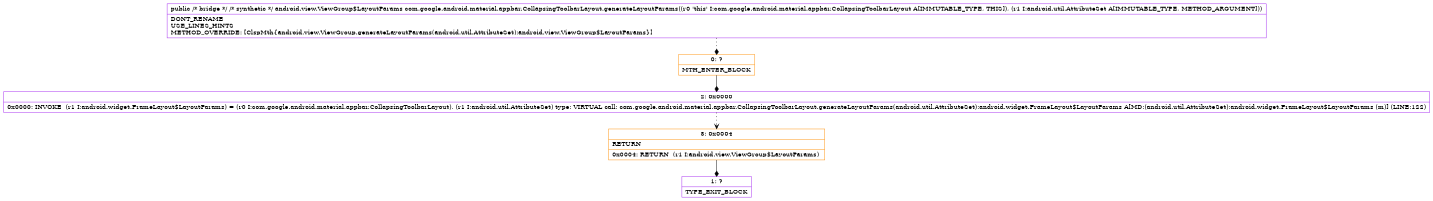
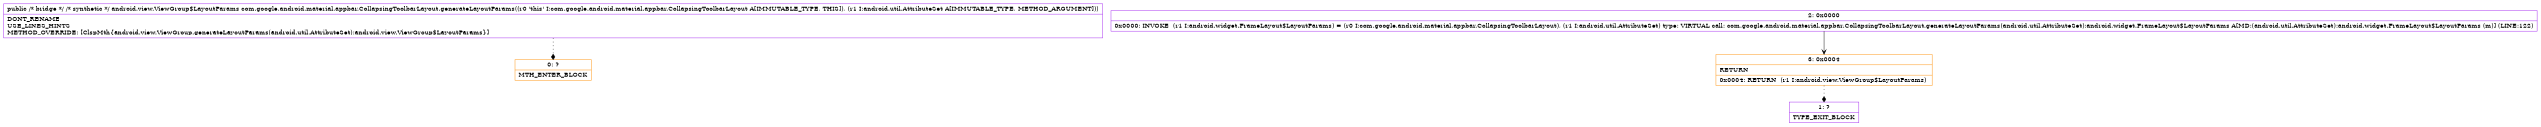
(717, 81) -> none
(717, 118) -> (1824, 40)
(717, 166) -> (1824, 91)
